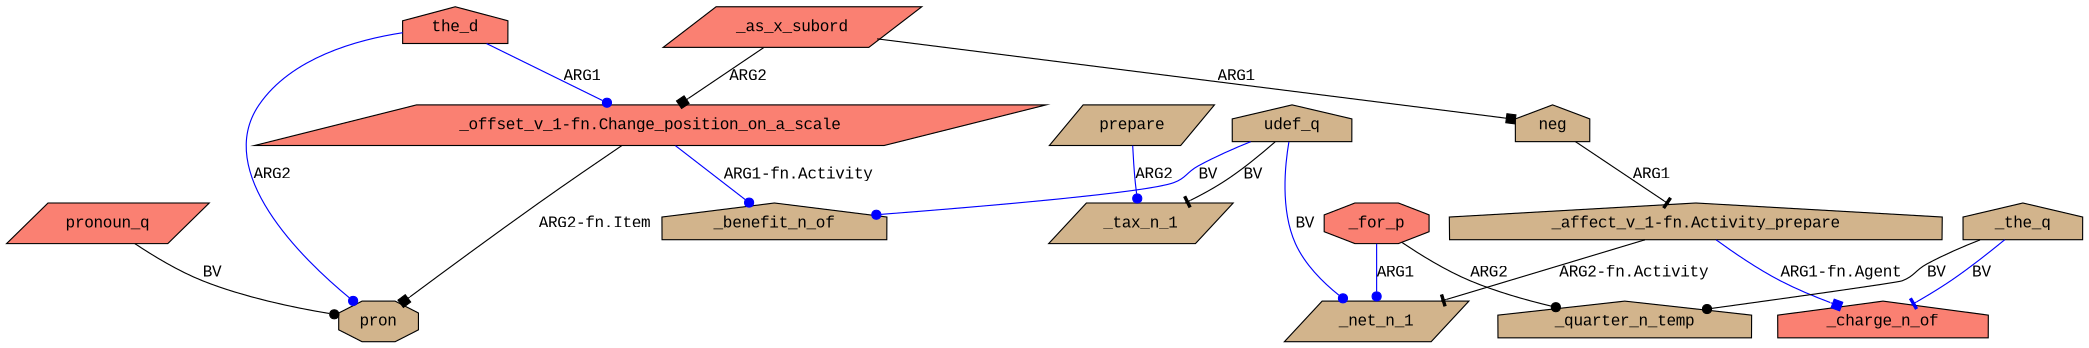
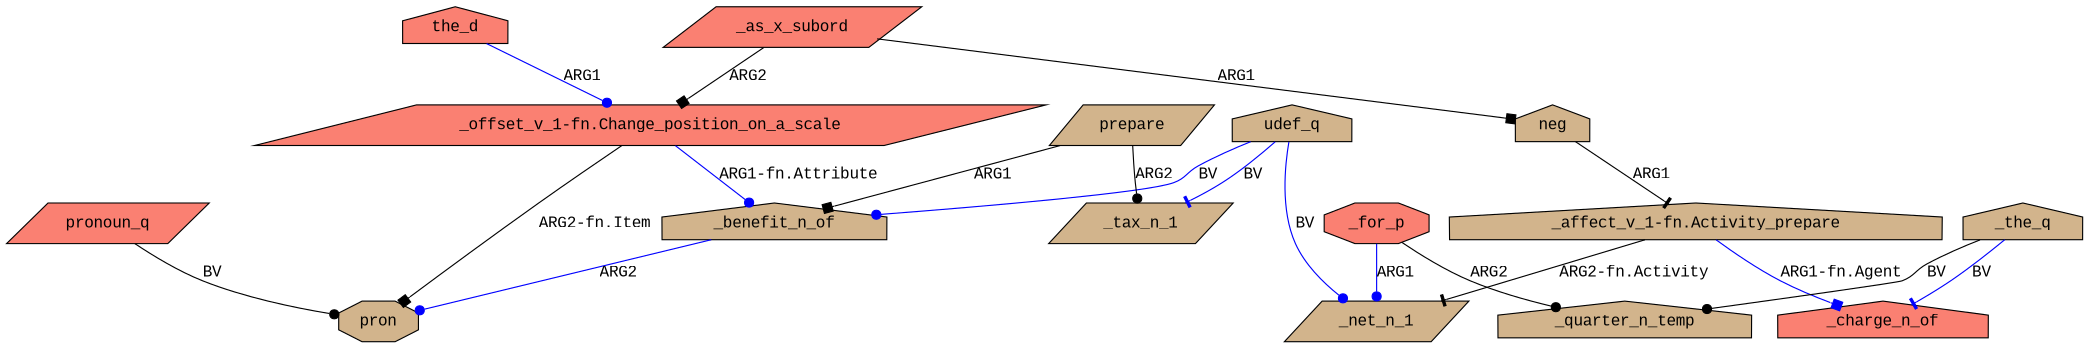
(248, 136) -> (568, 274)
(1134, 170) -> (1134, 170)
(799, 174) -> (799, 174)
(1235, 174) -> (1235, 174)
none -> (947, 176)
